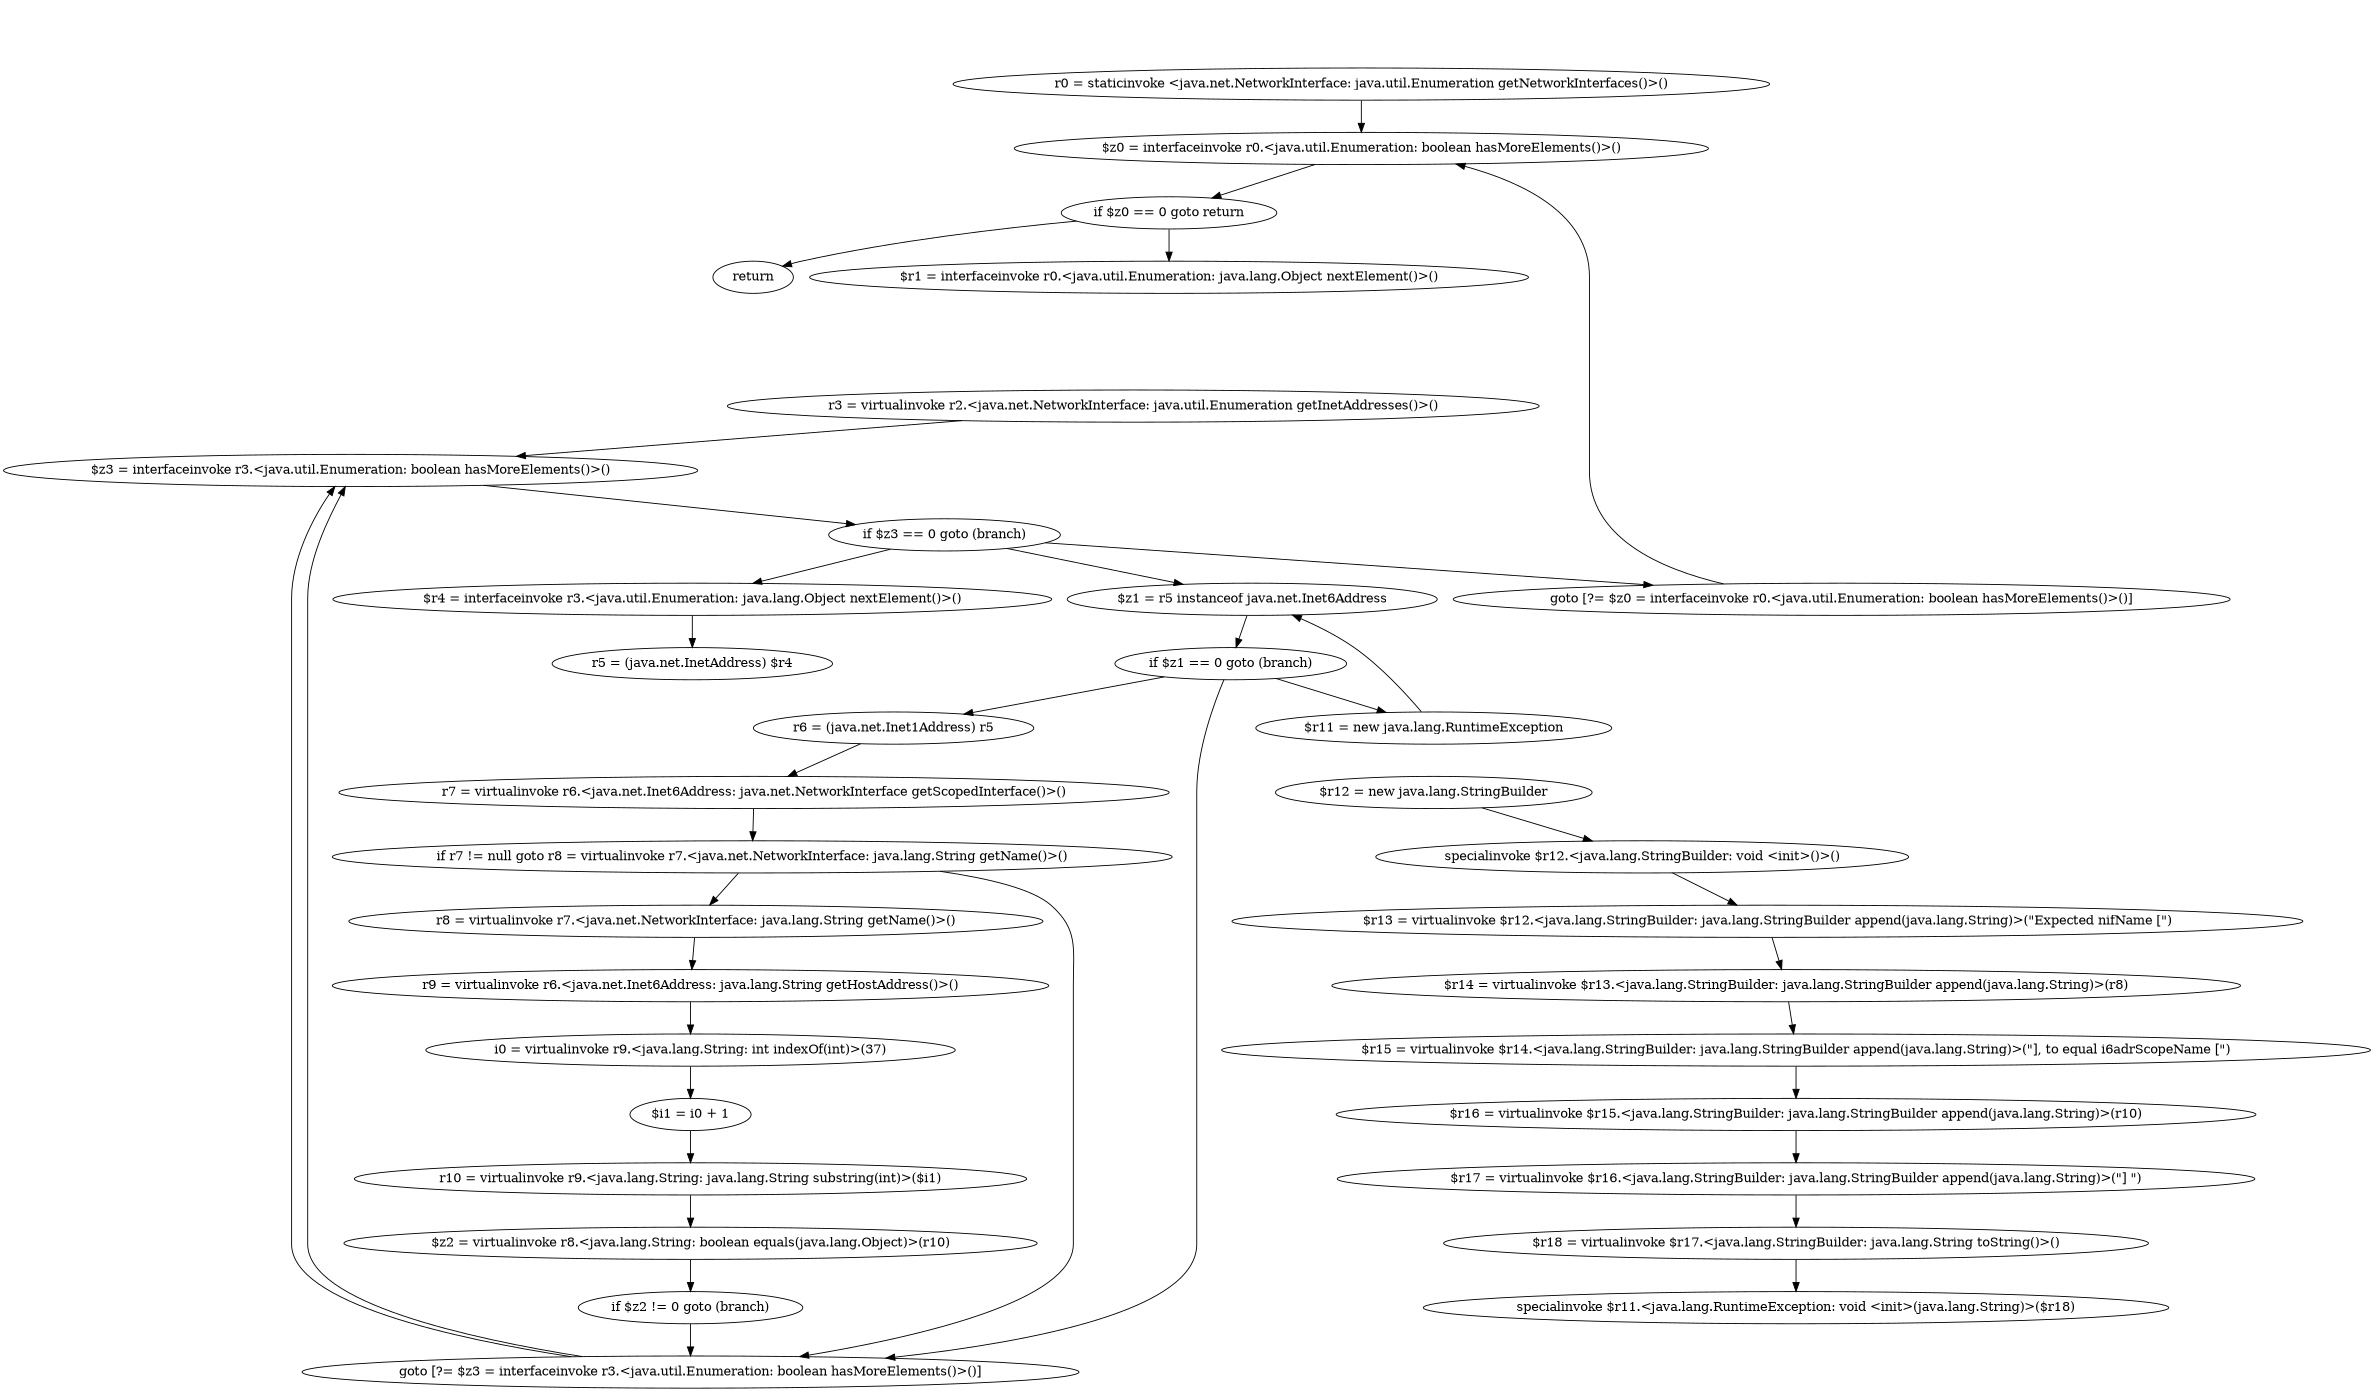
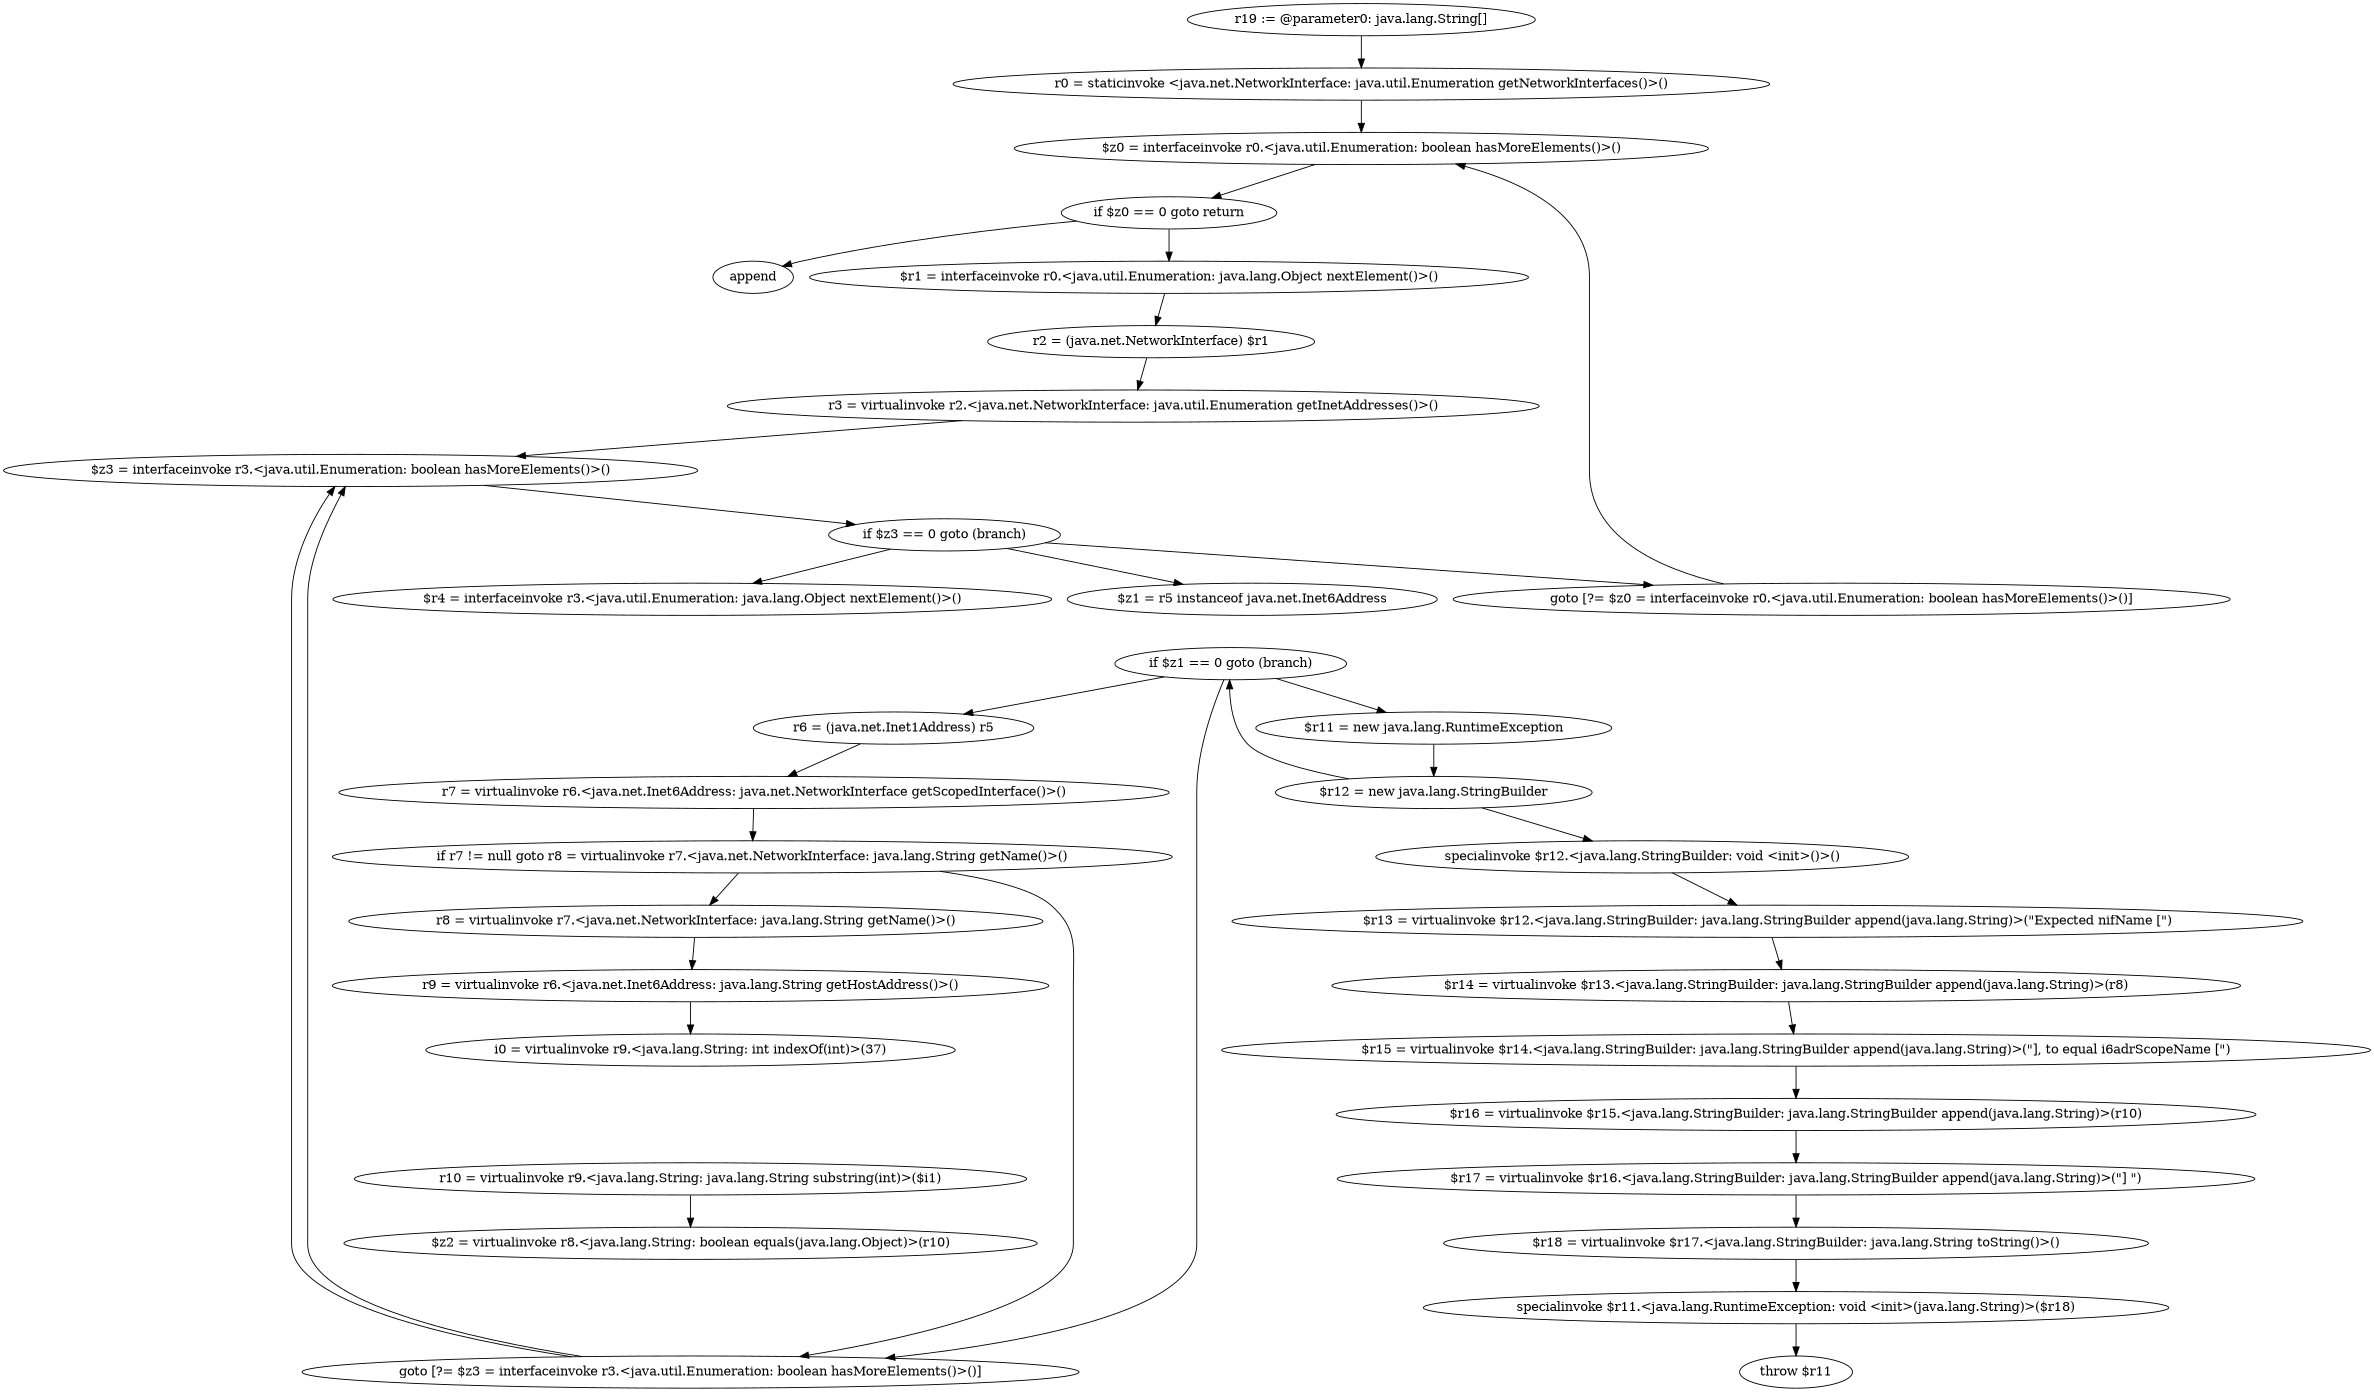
none -> (1361, 20)
(753, 277) -> (753, 277)
none -> (1151, 342)
(1243, 627) -> (1268, 757)
(1367, 657) -> (1434, 756)
(692, 664) -> none
(691, 1114) -> none
(691, 1308) -> none
none -> (1796, 1372)
